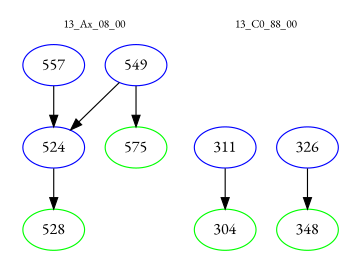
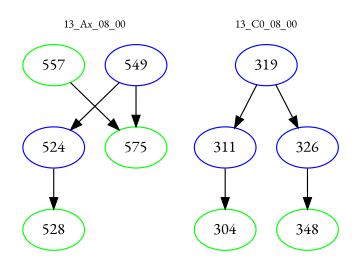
(266, 25) -> (266, 25)
(54, 65) -> (54, 65)
none -> (266, 65)
(54, 101) -> (90, 101)
